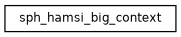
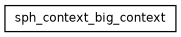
(90, 19) -> (90, 19)
